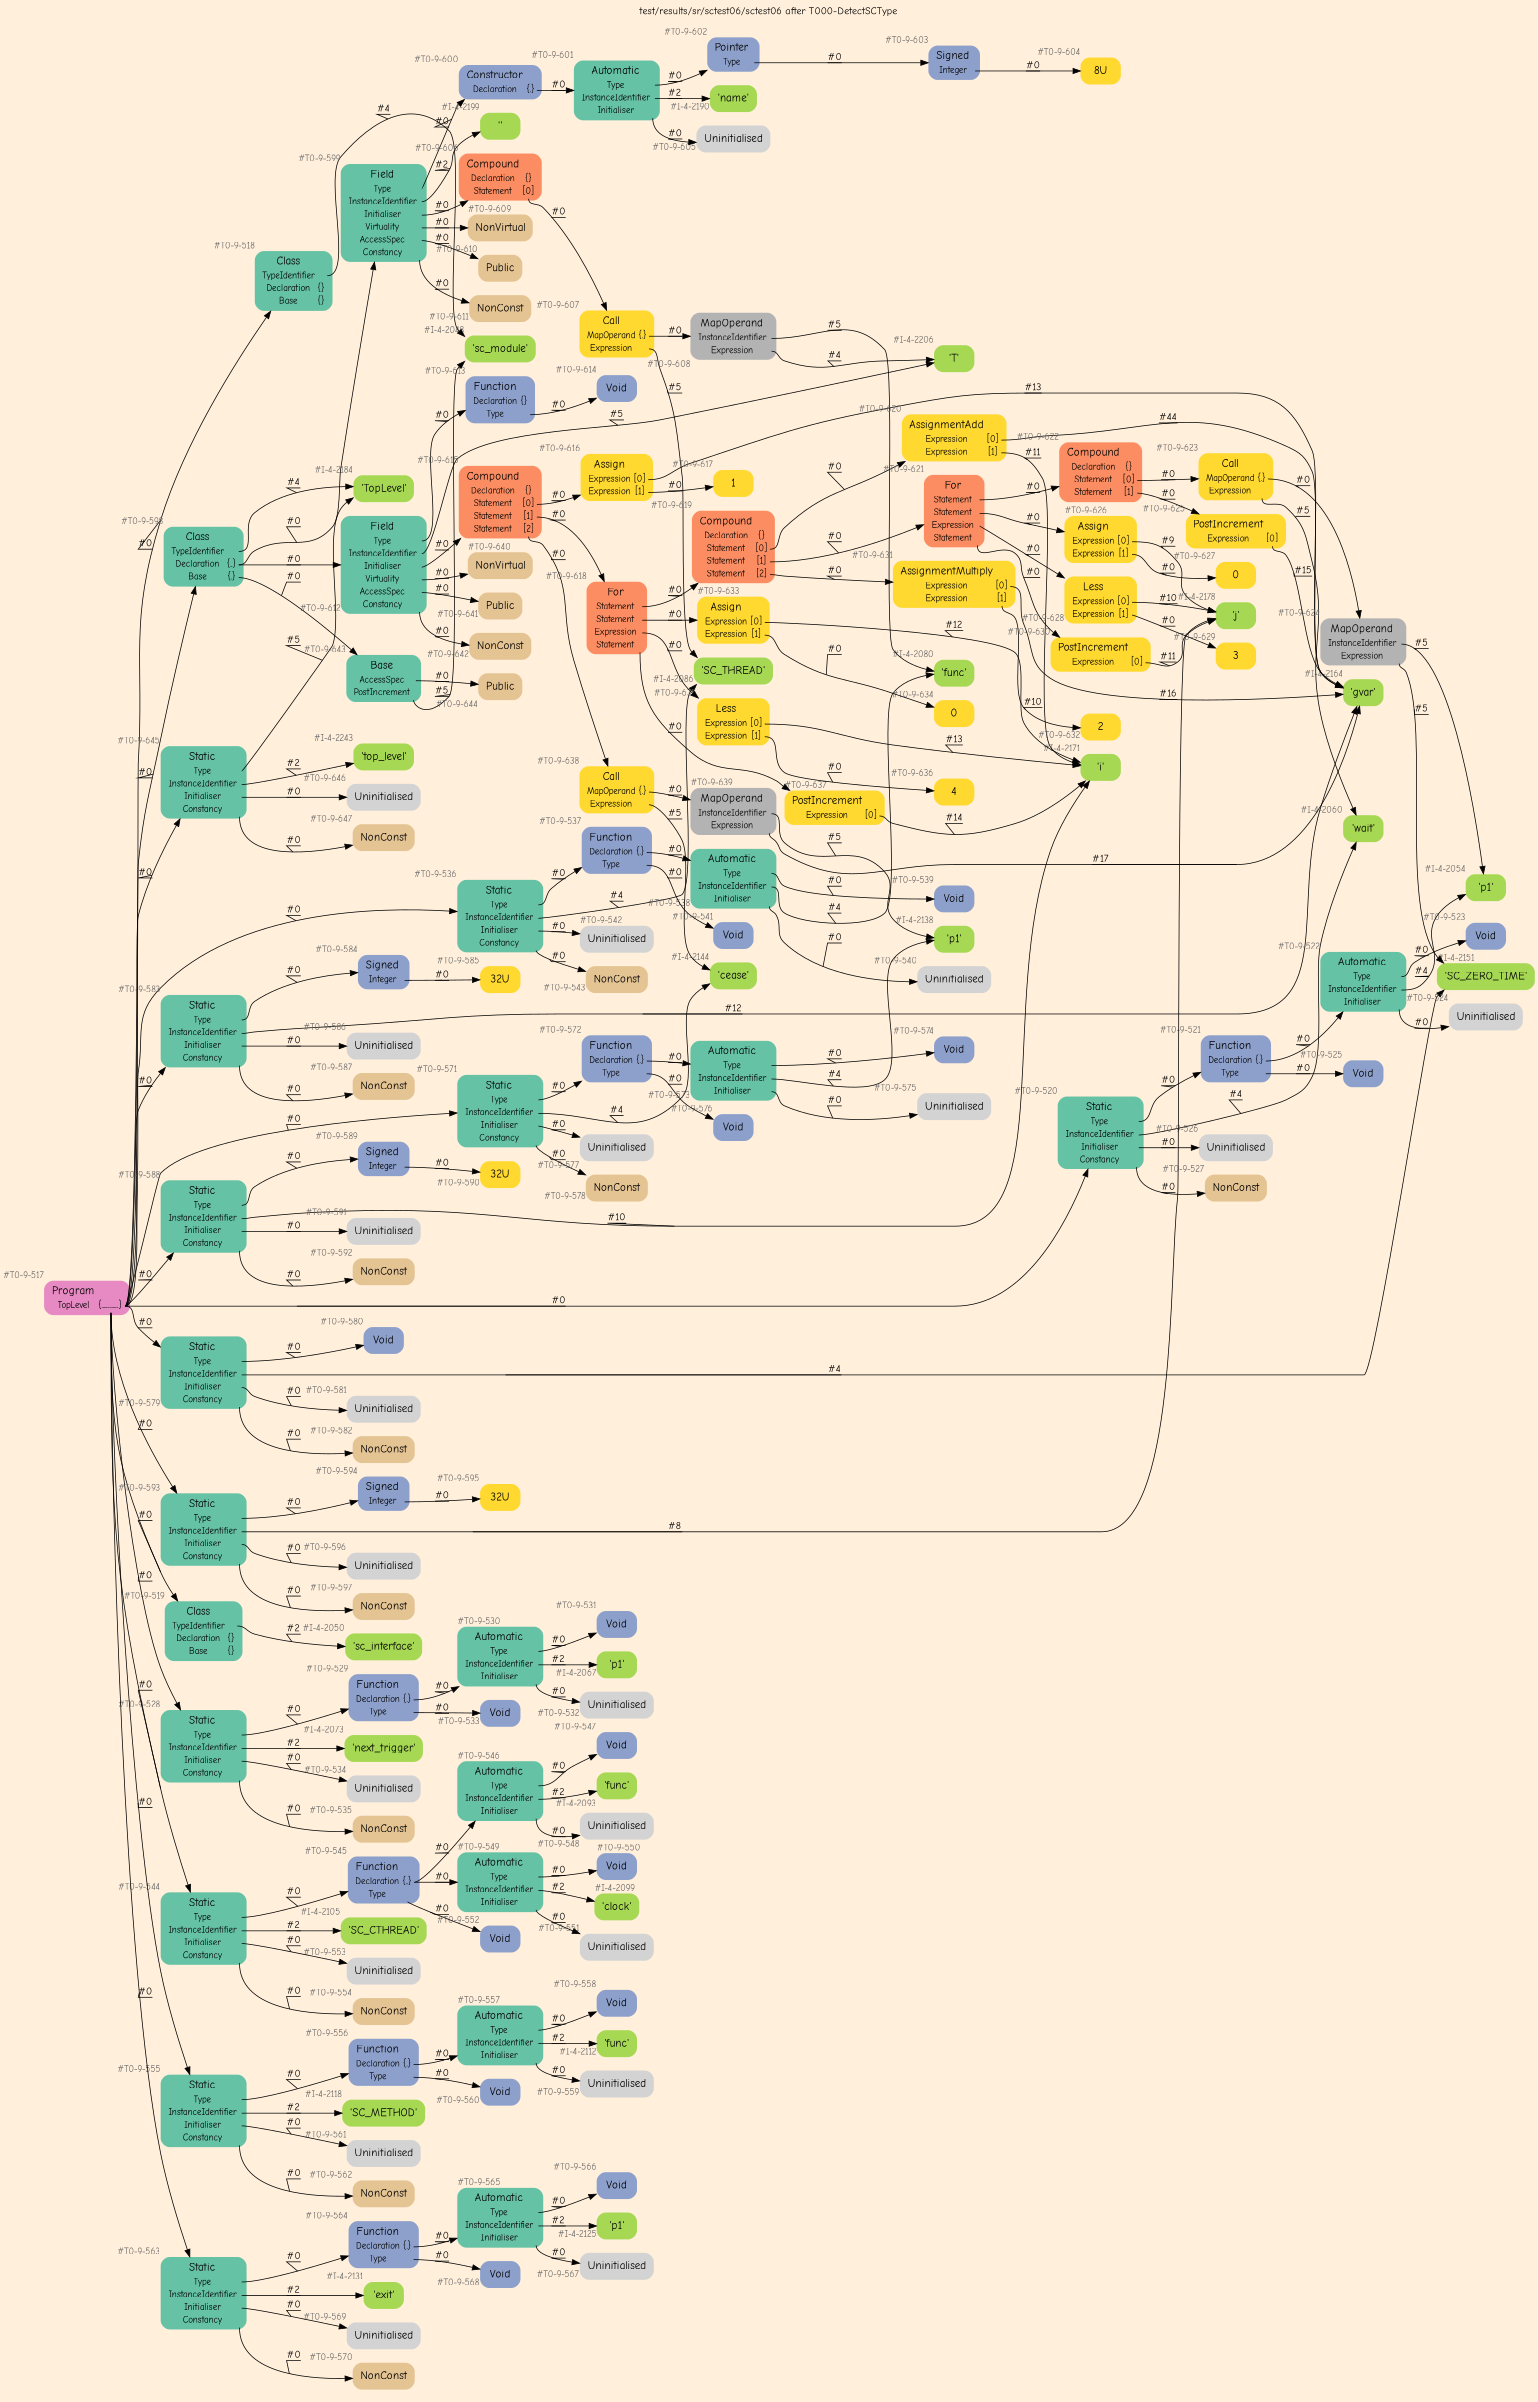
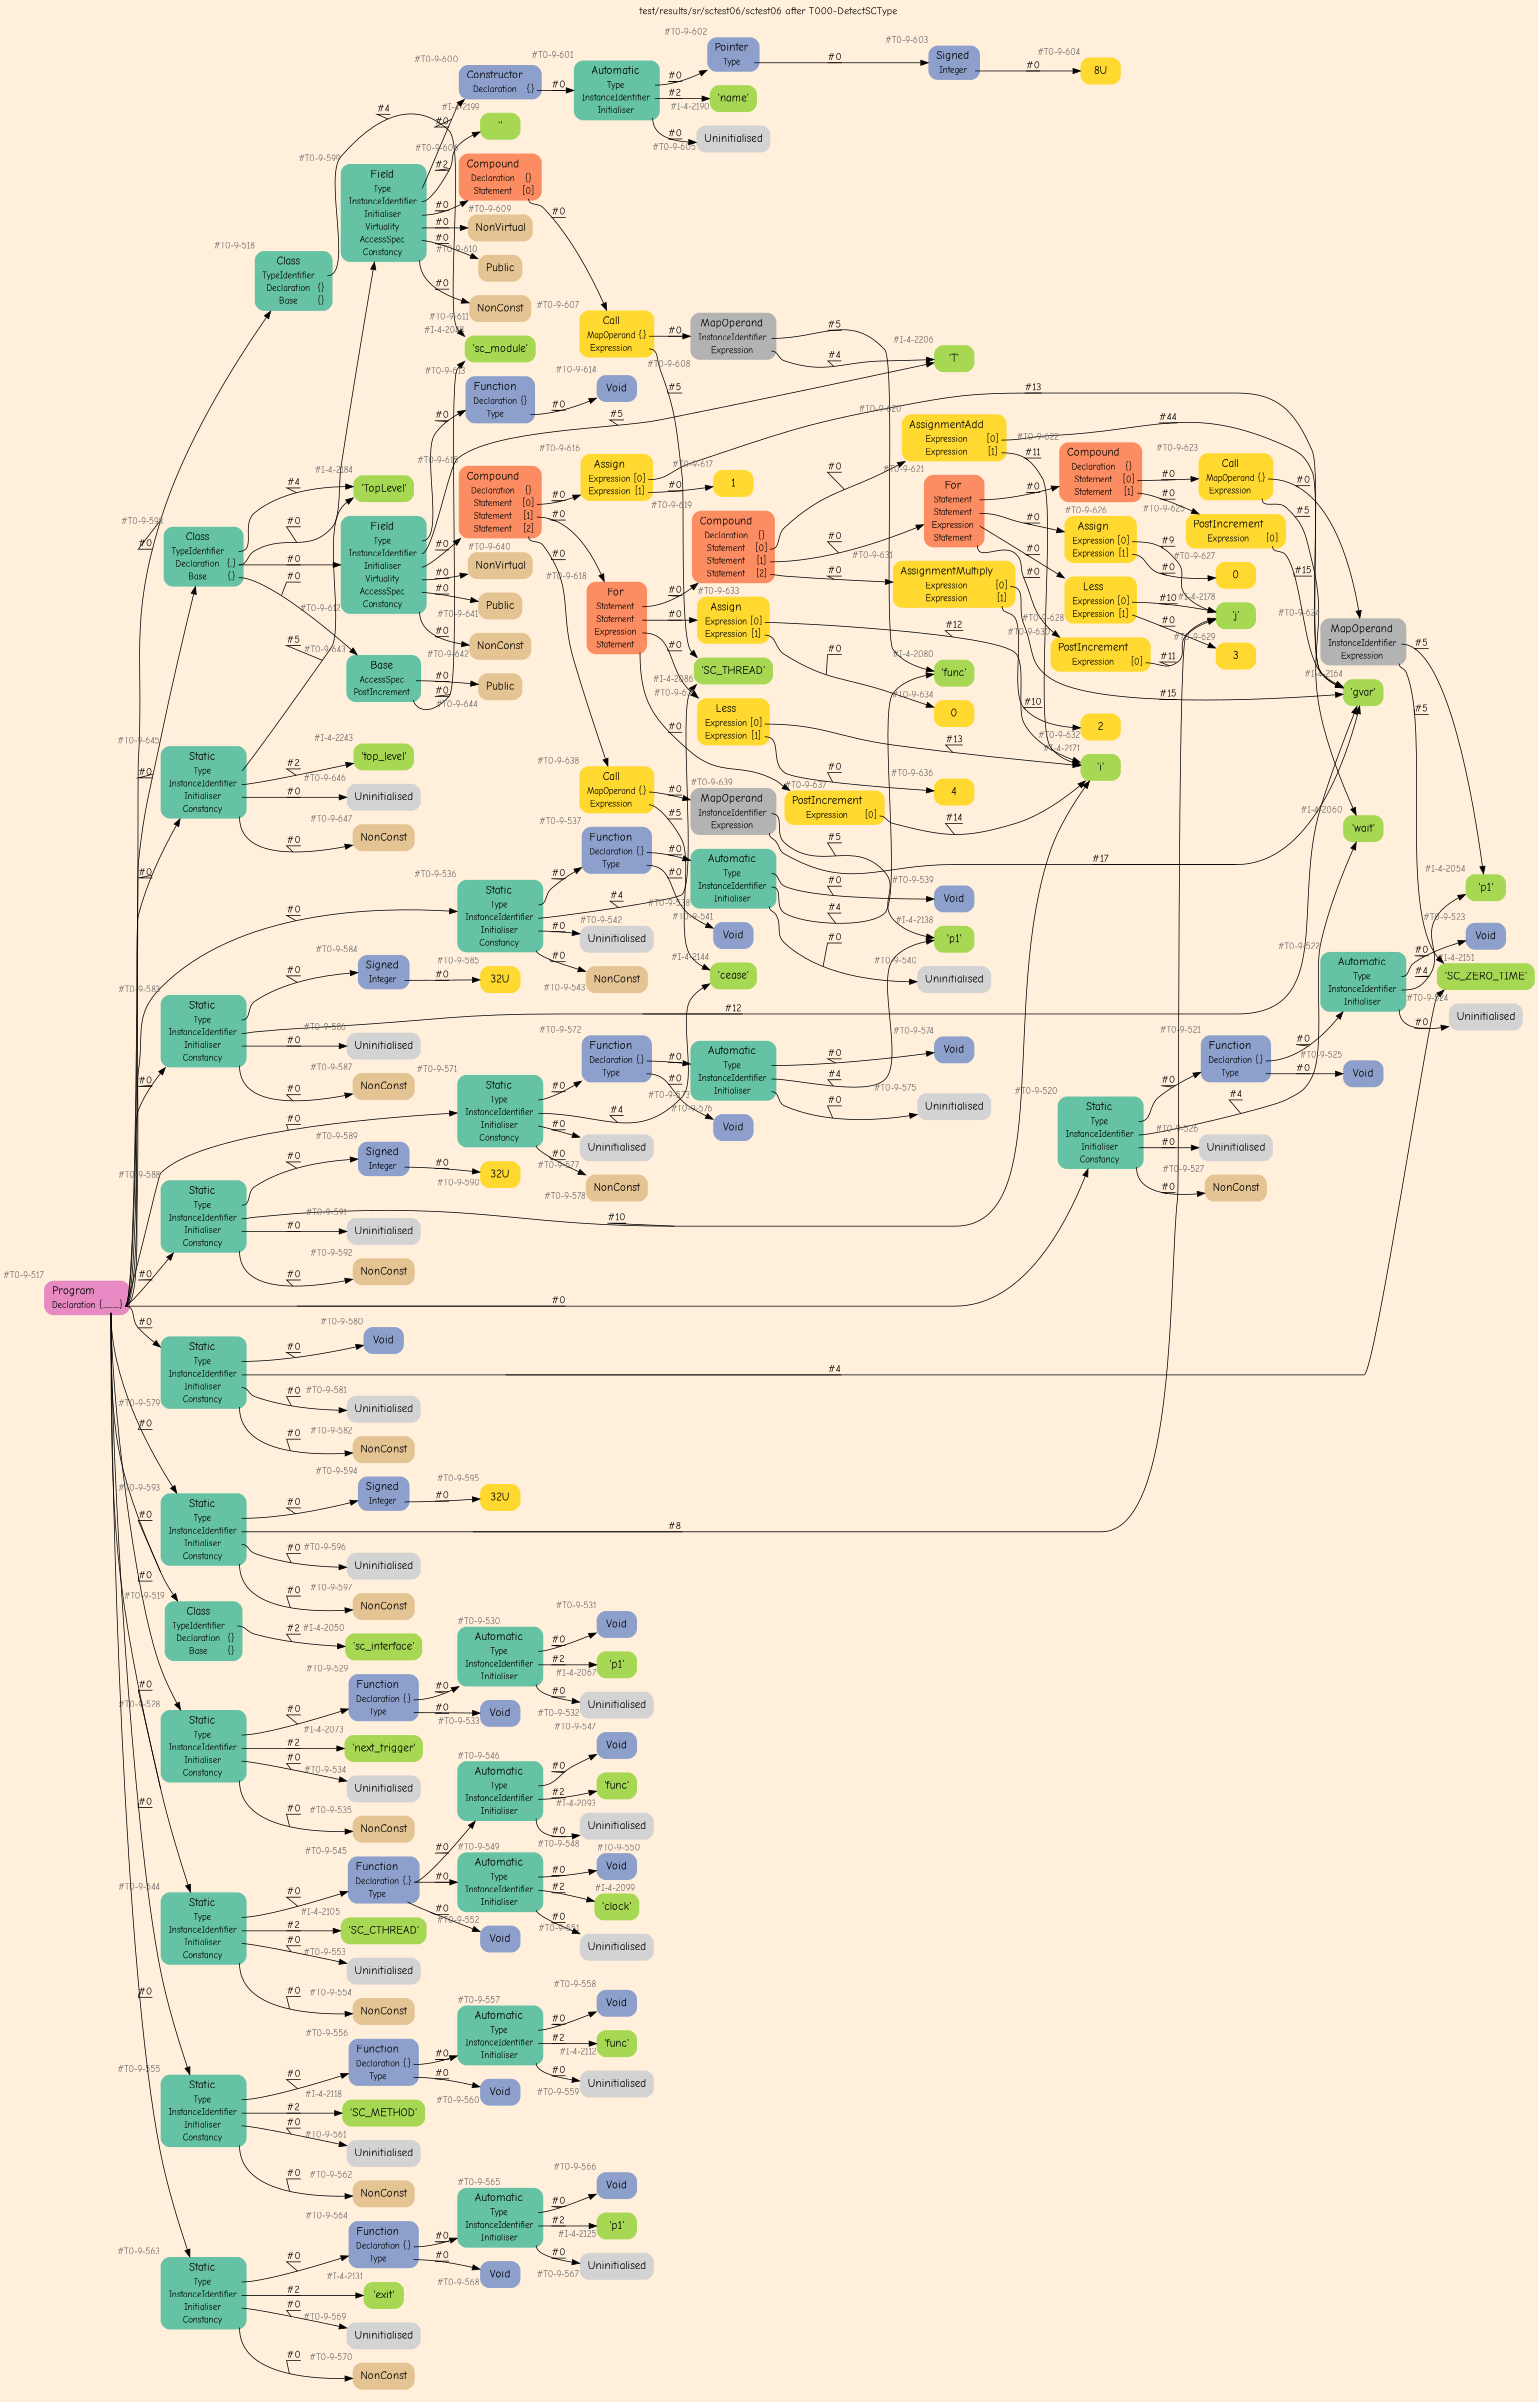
(442, 691) -> (442, 691)
(1168, 694) -> (1168, 694)
(74, 1305) -> (74, 1305)
